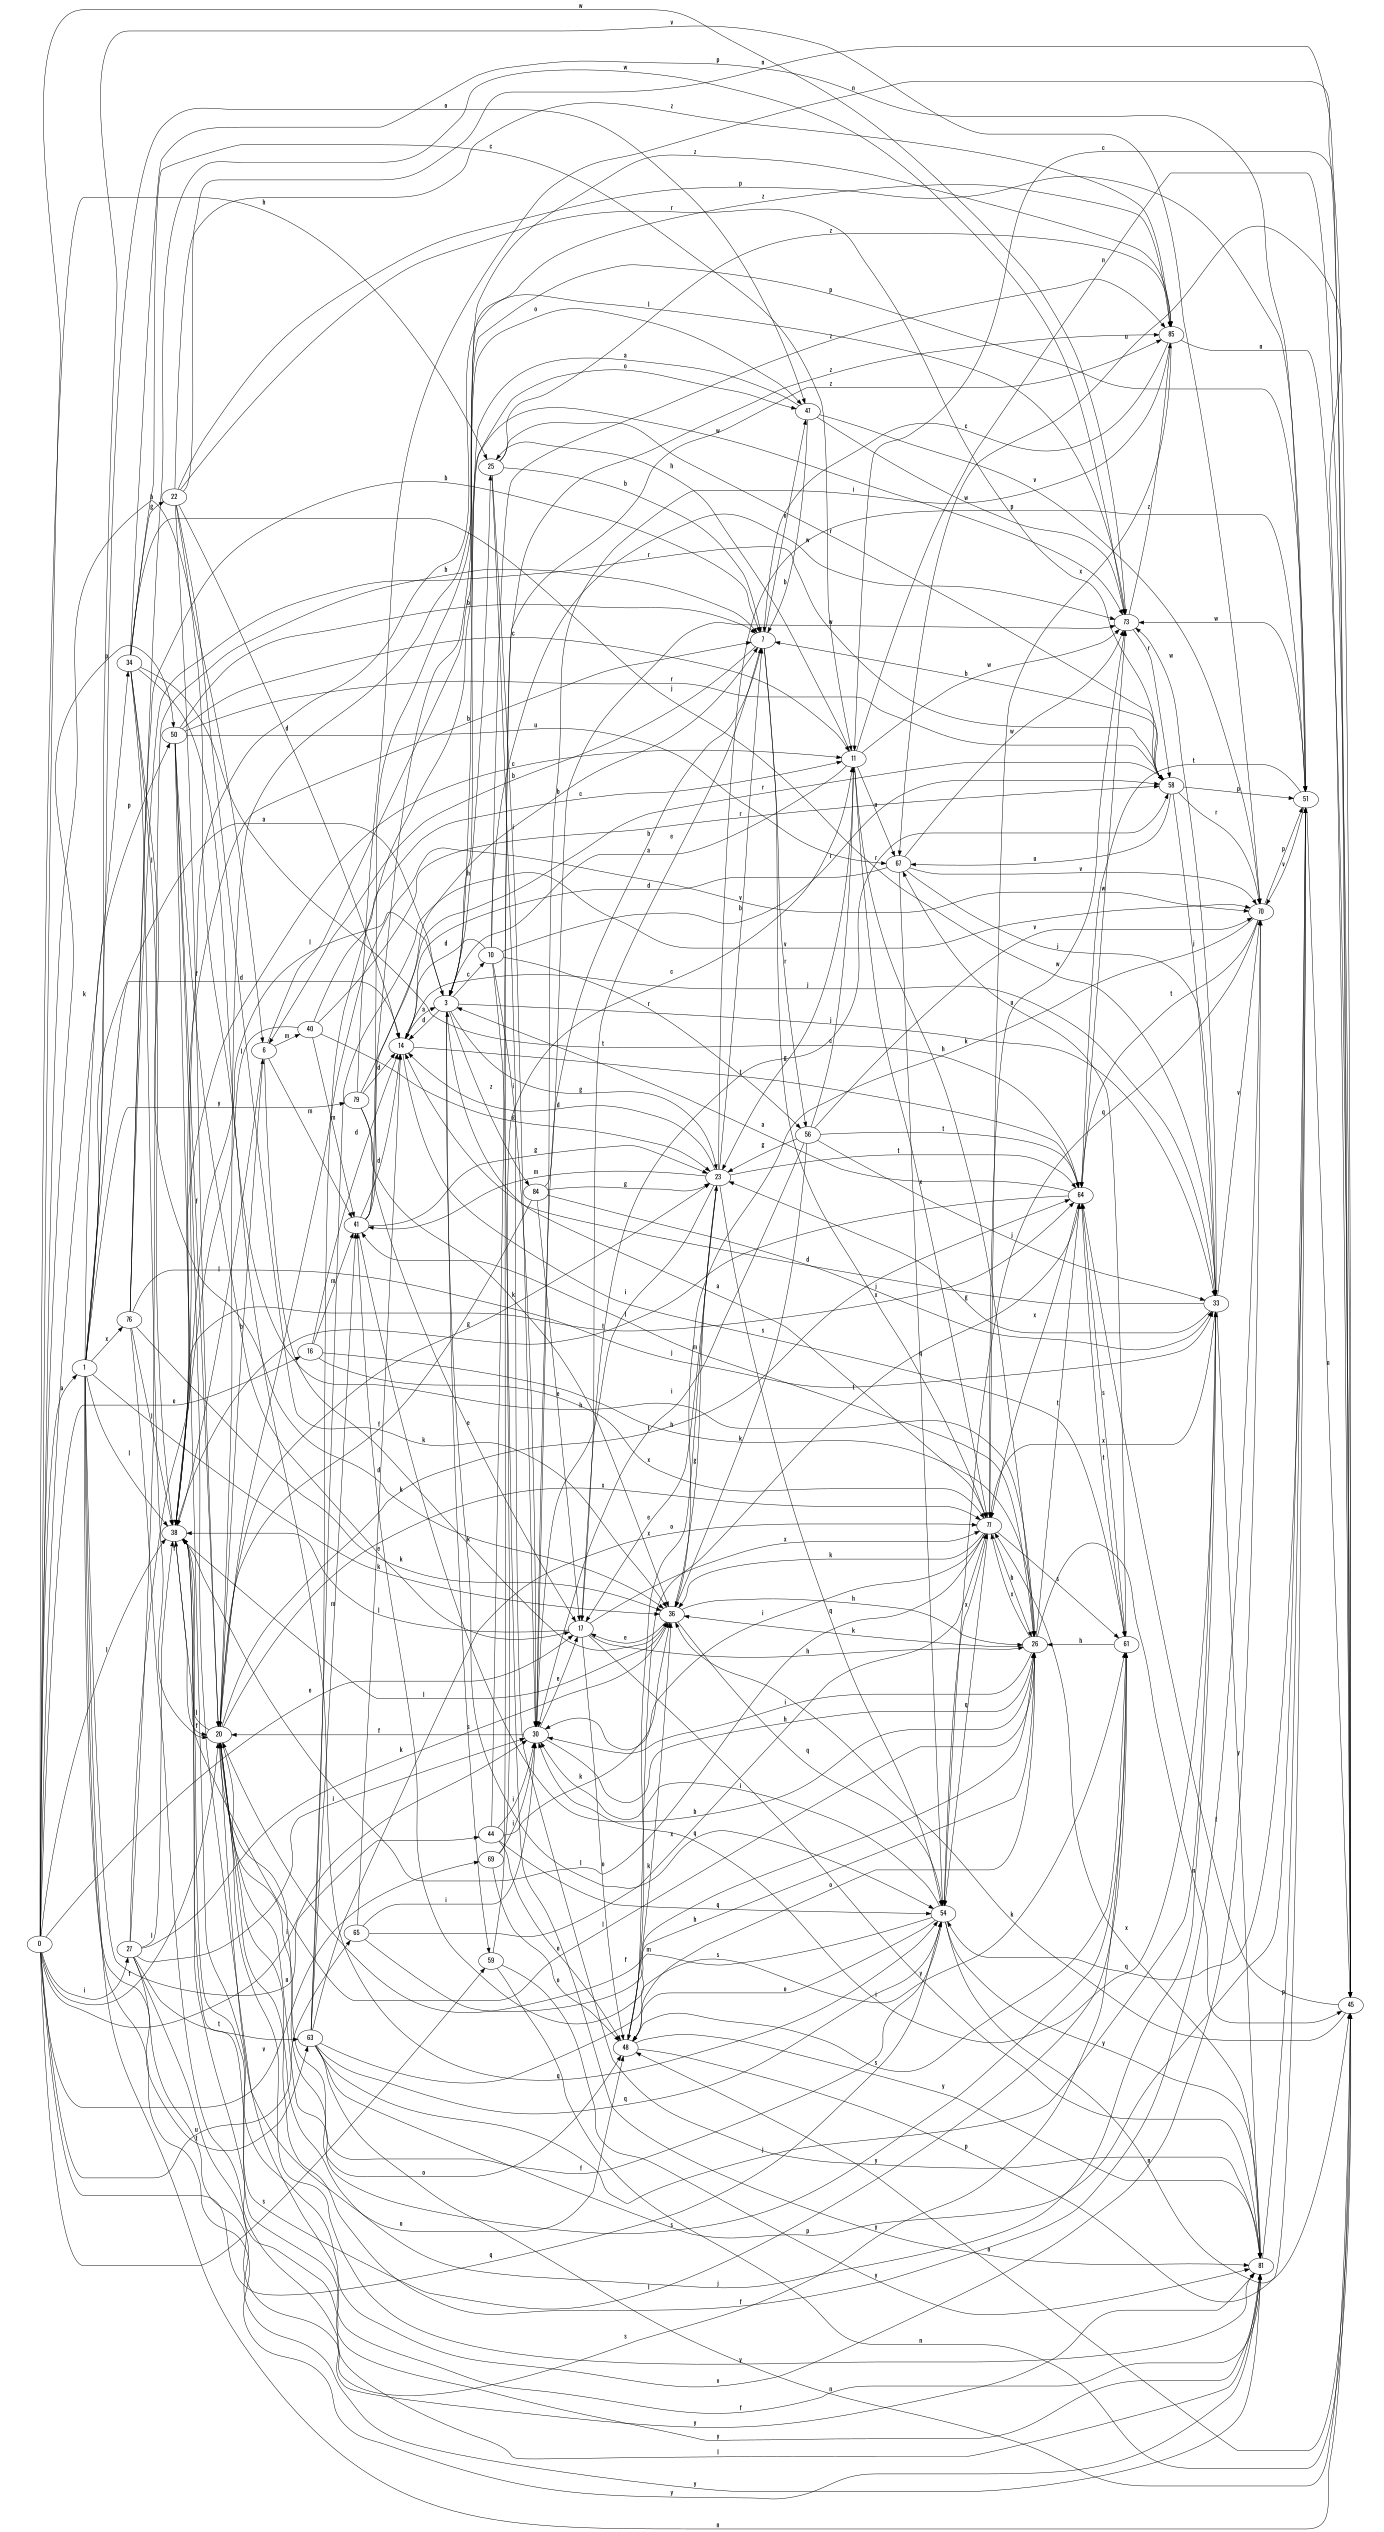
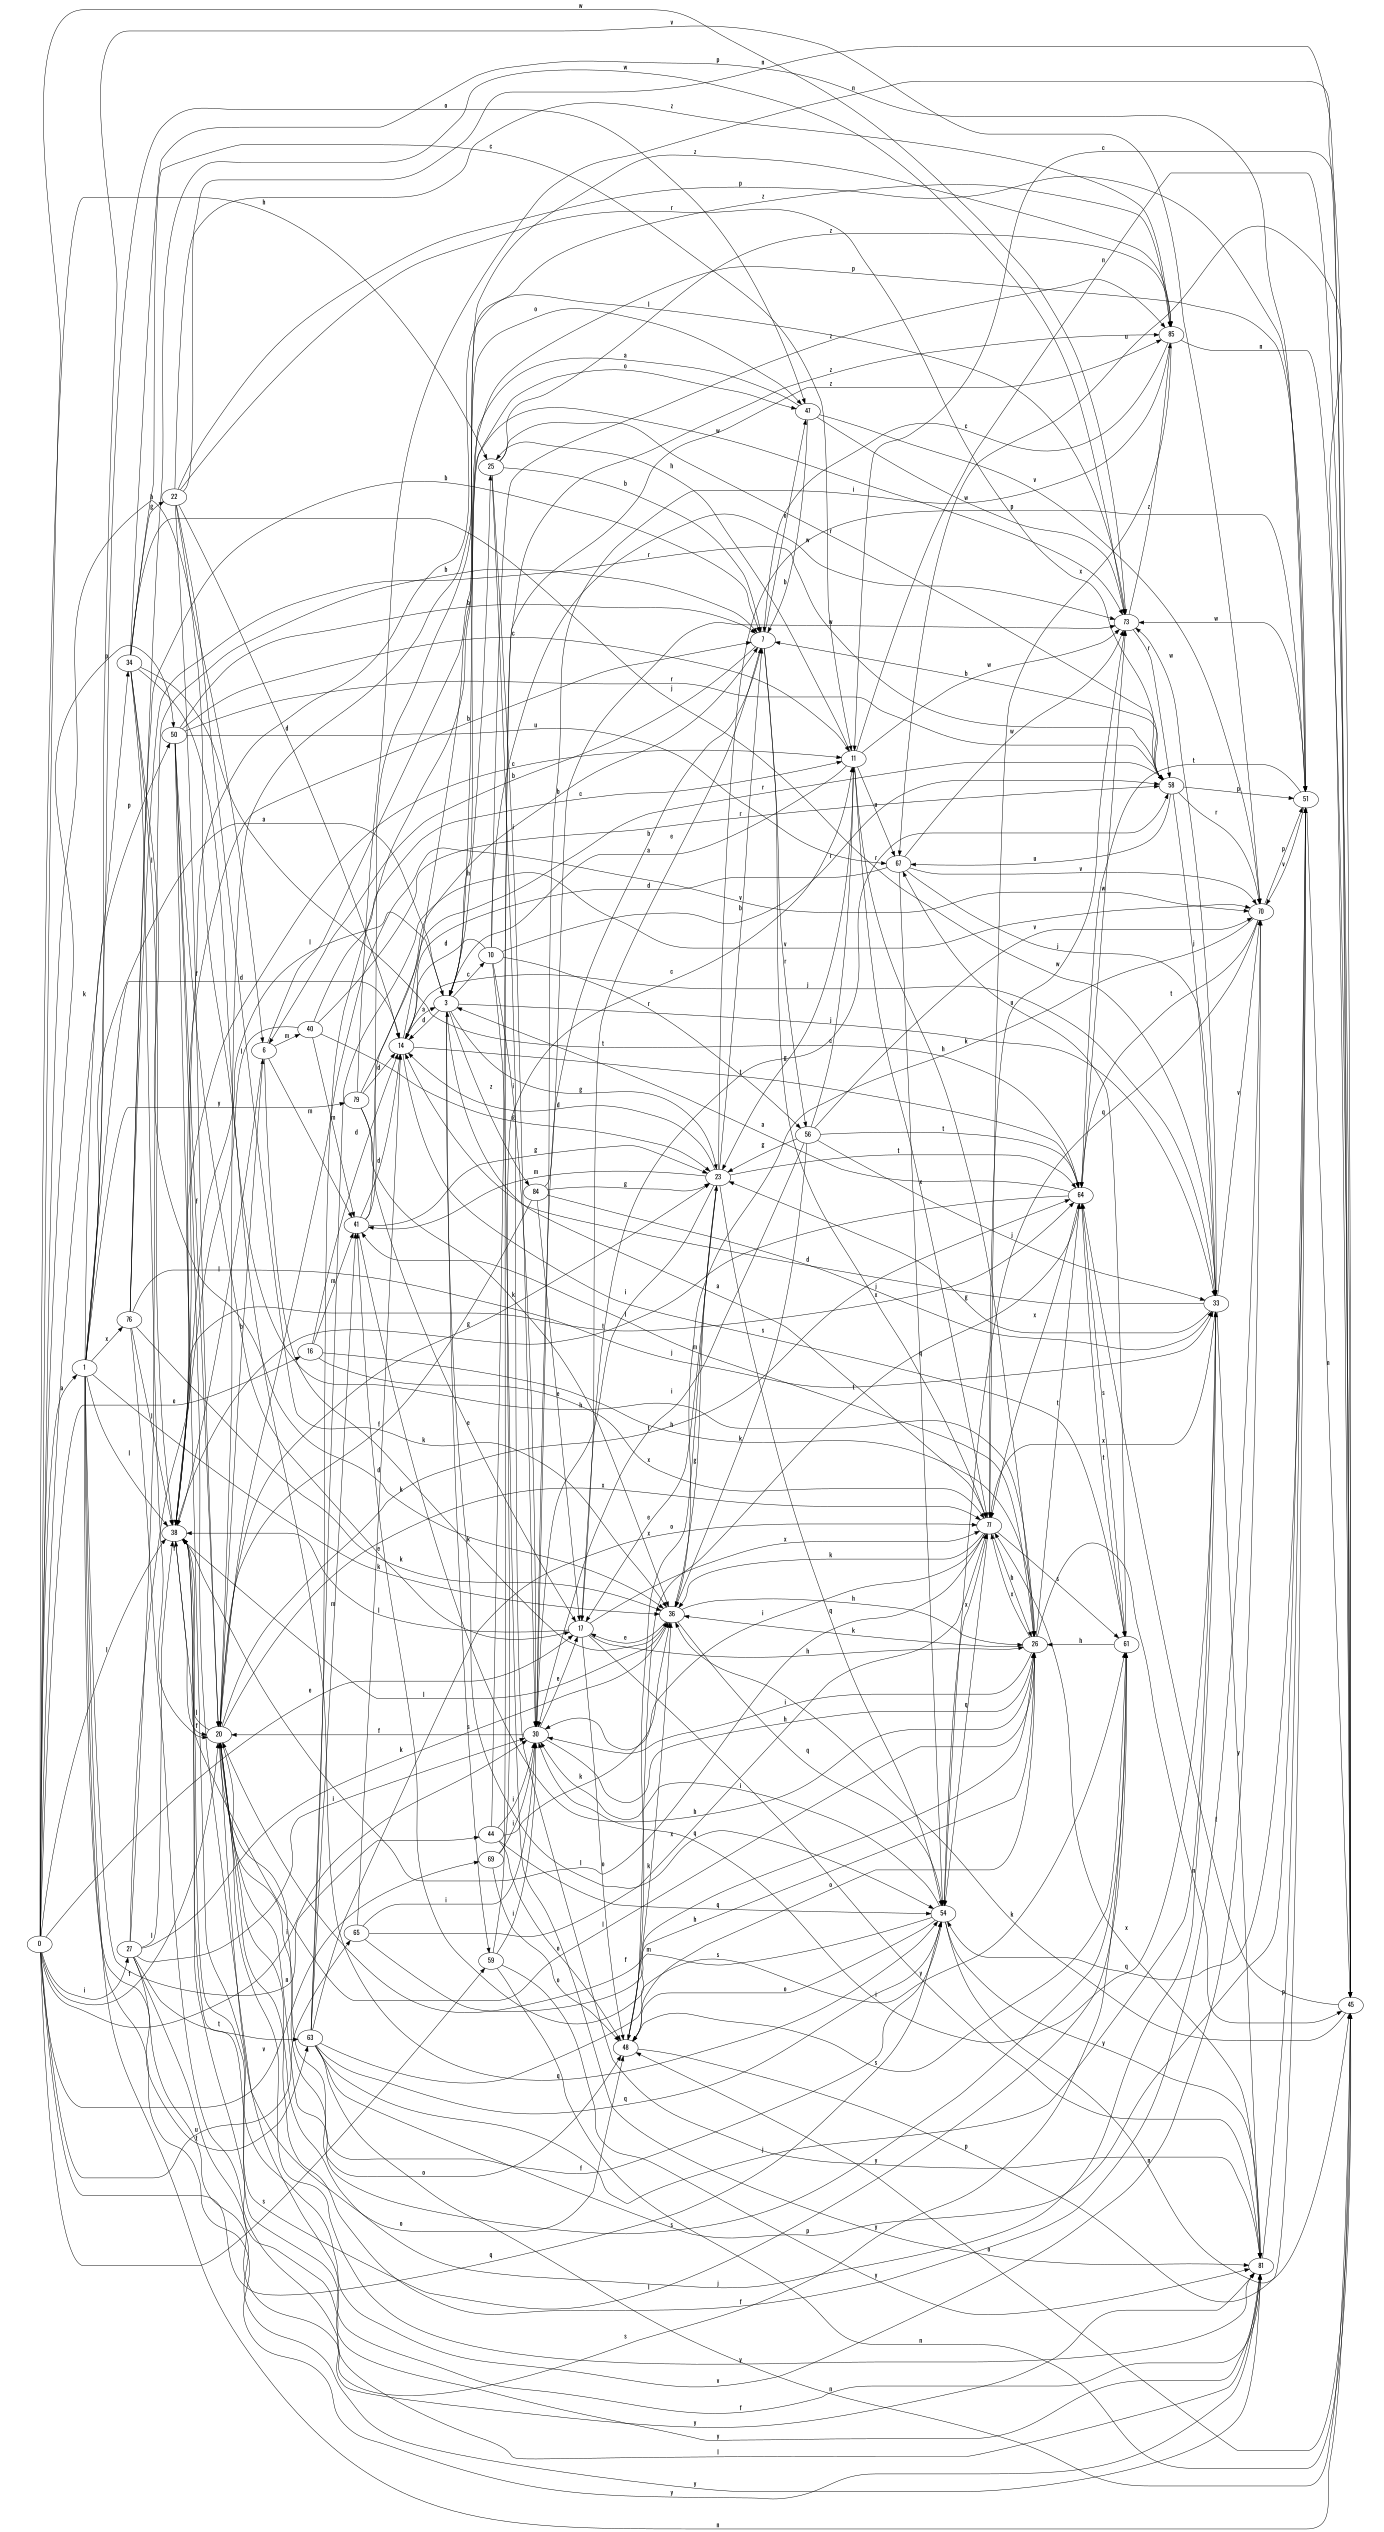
(623, 266) -> (769, 267)
none -> (529, 1854)
(975, 2107) -> none
